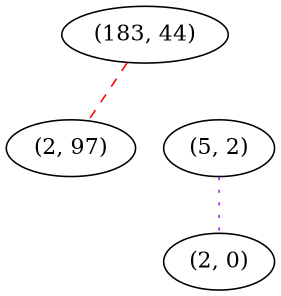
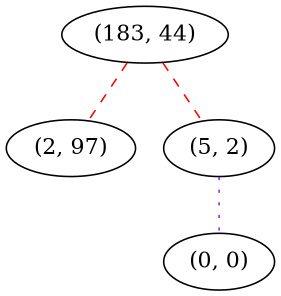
none -> (182, 92)
(219, 262) -> (219, 262)
